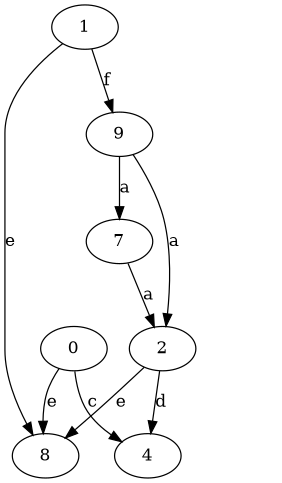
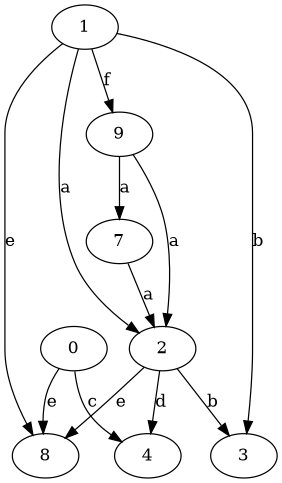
none -> (60, 197)
none -> (244, 456)
